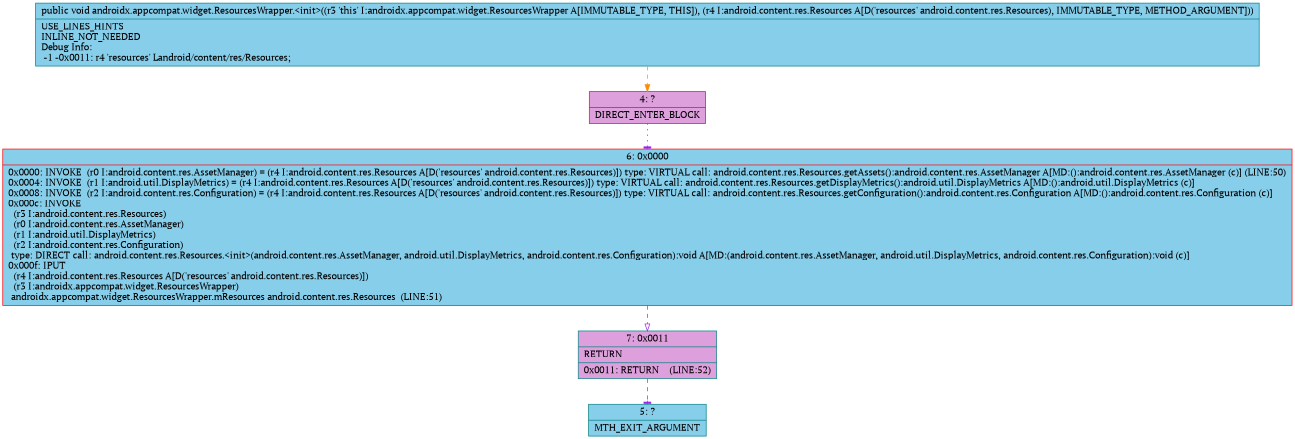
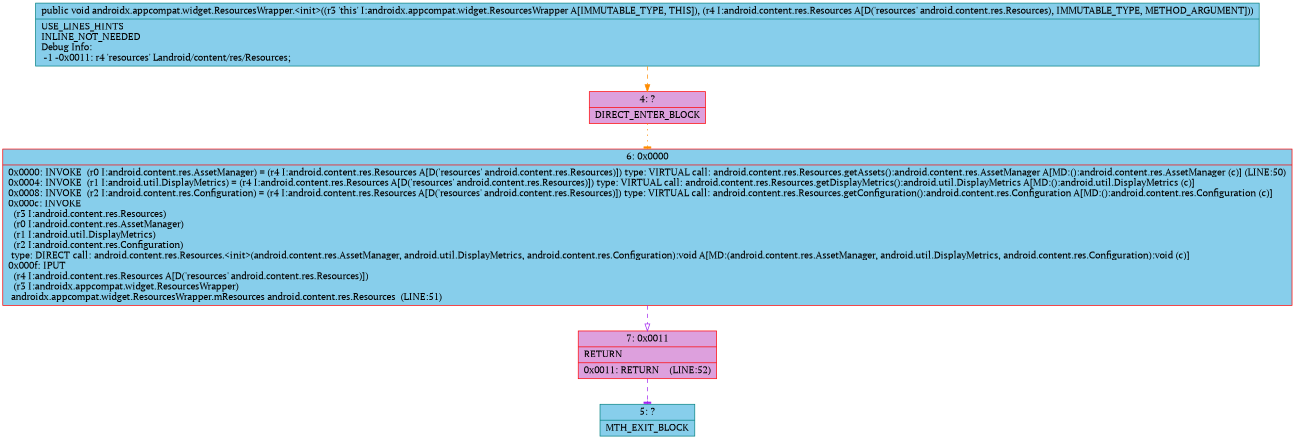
(647, 134) -> (647, 134)
(647, 355) -> (647, 355)
(647, 428) -> (647, 428)
